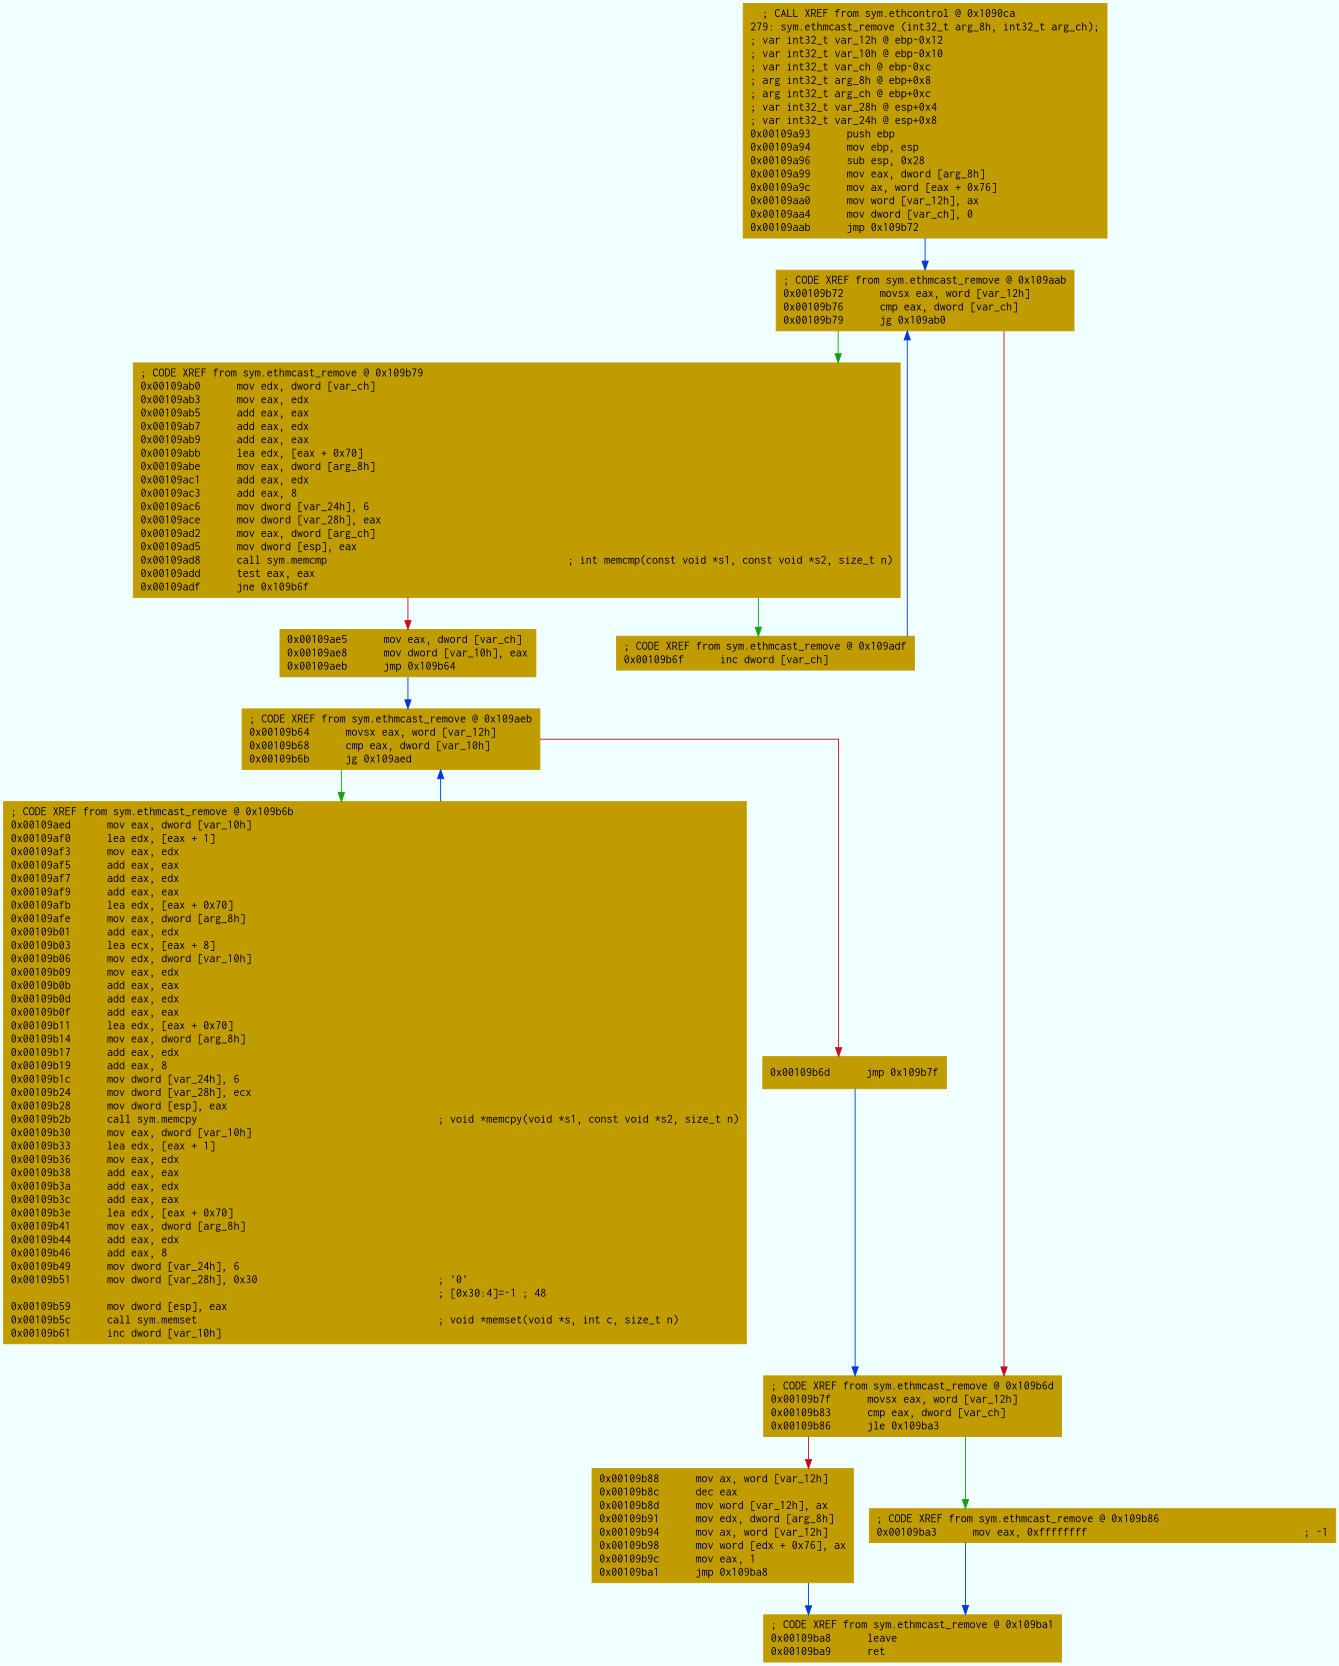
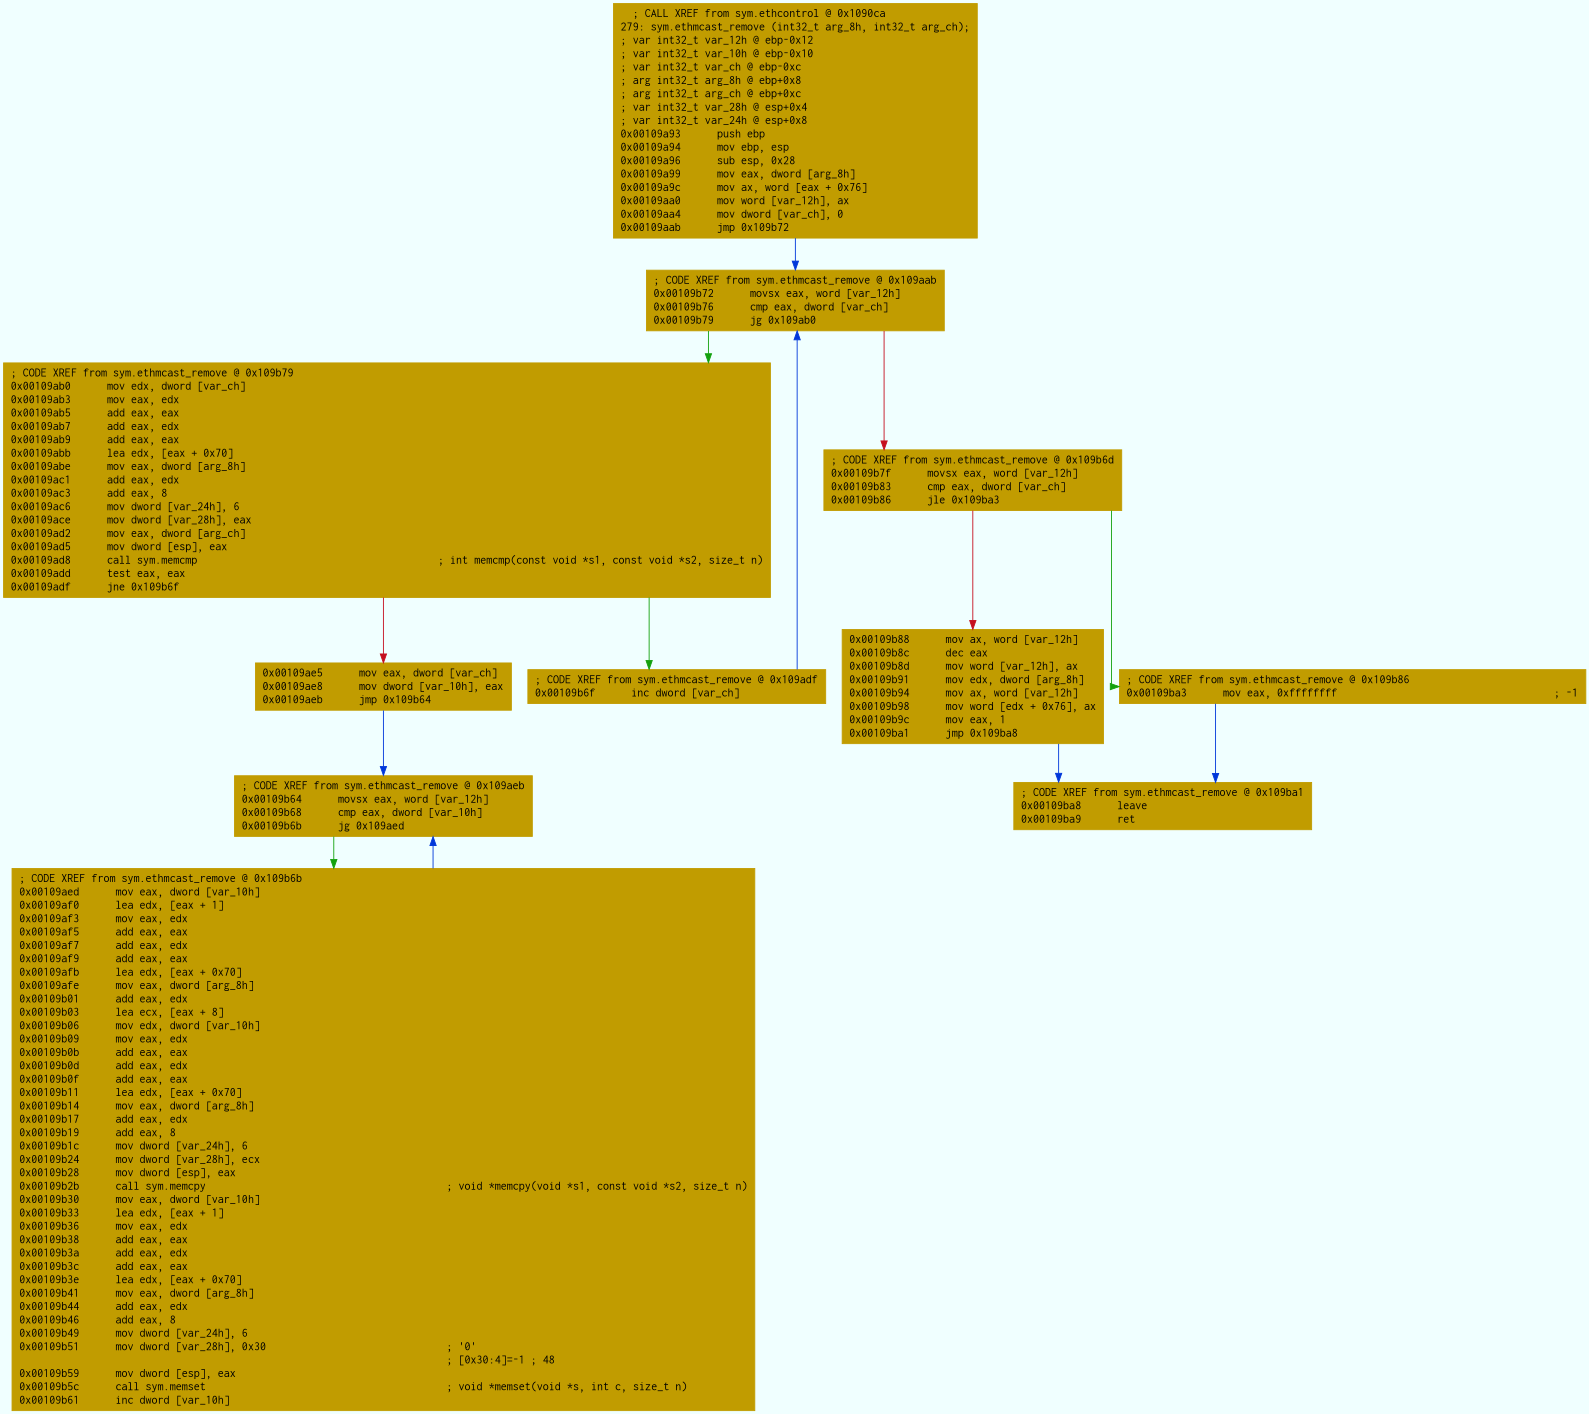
(855, 1073) -> none
